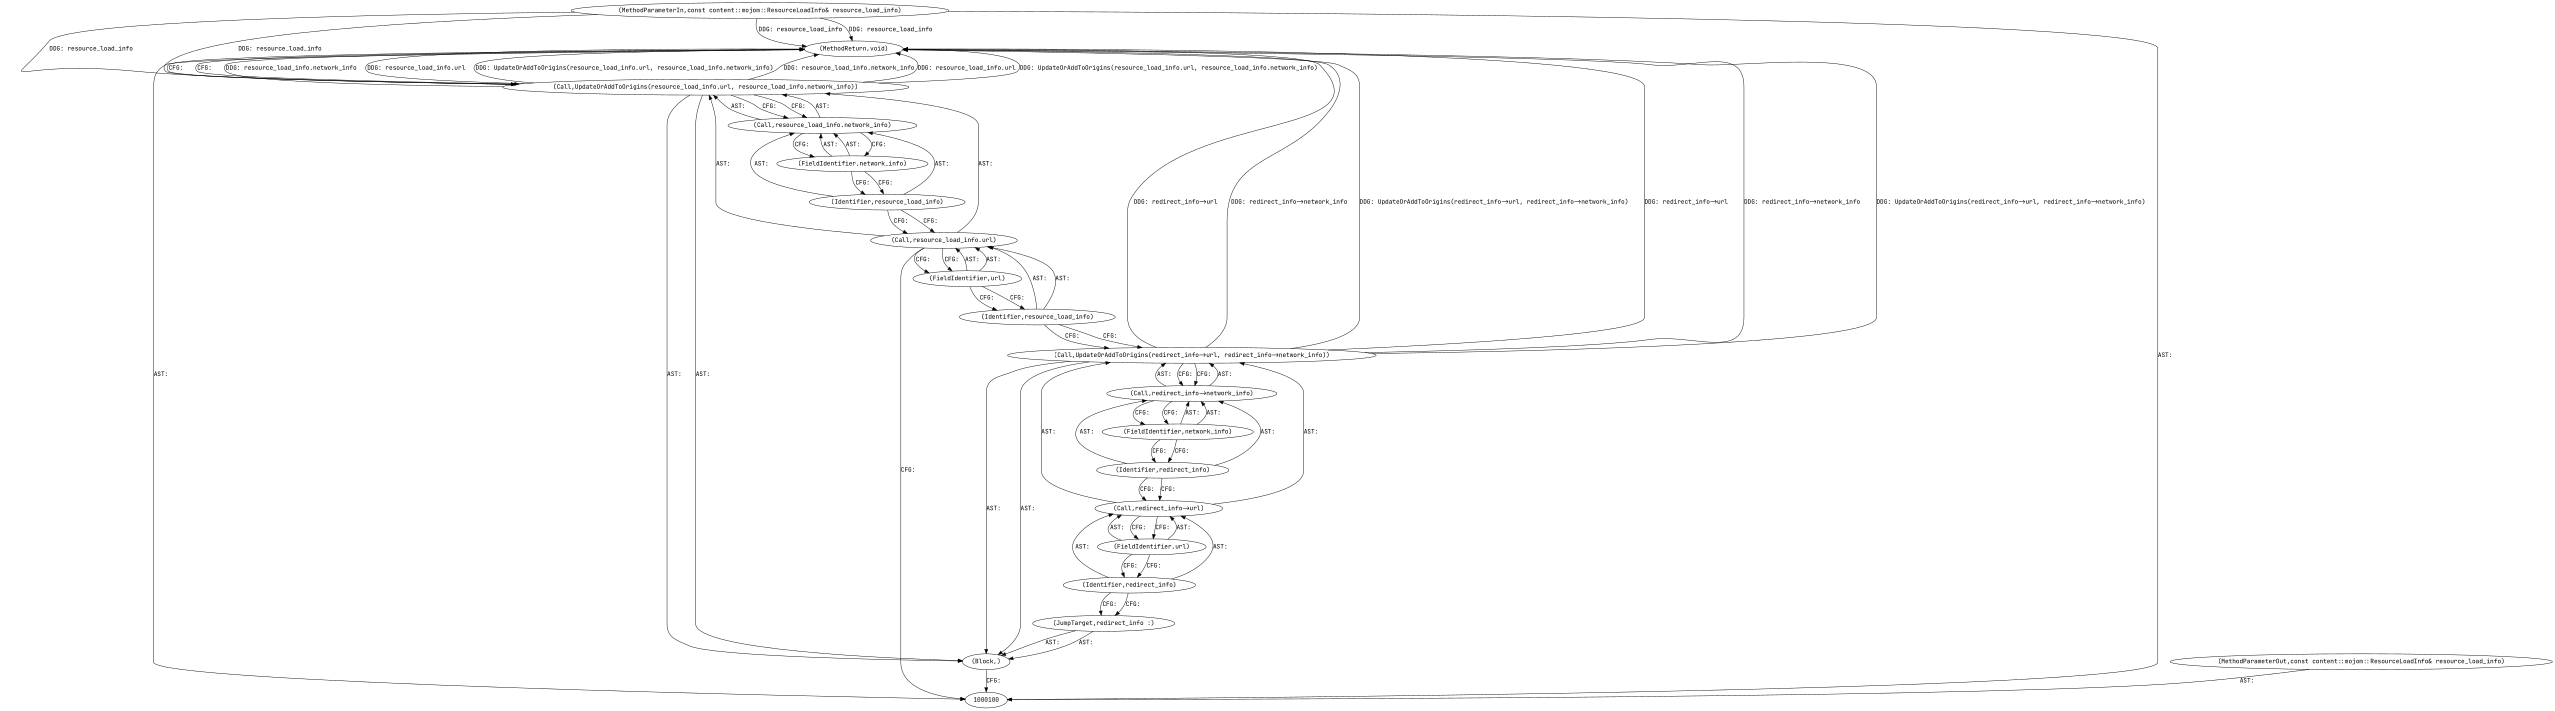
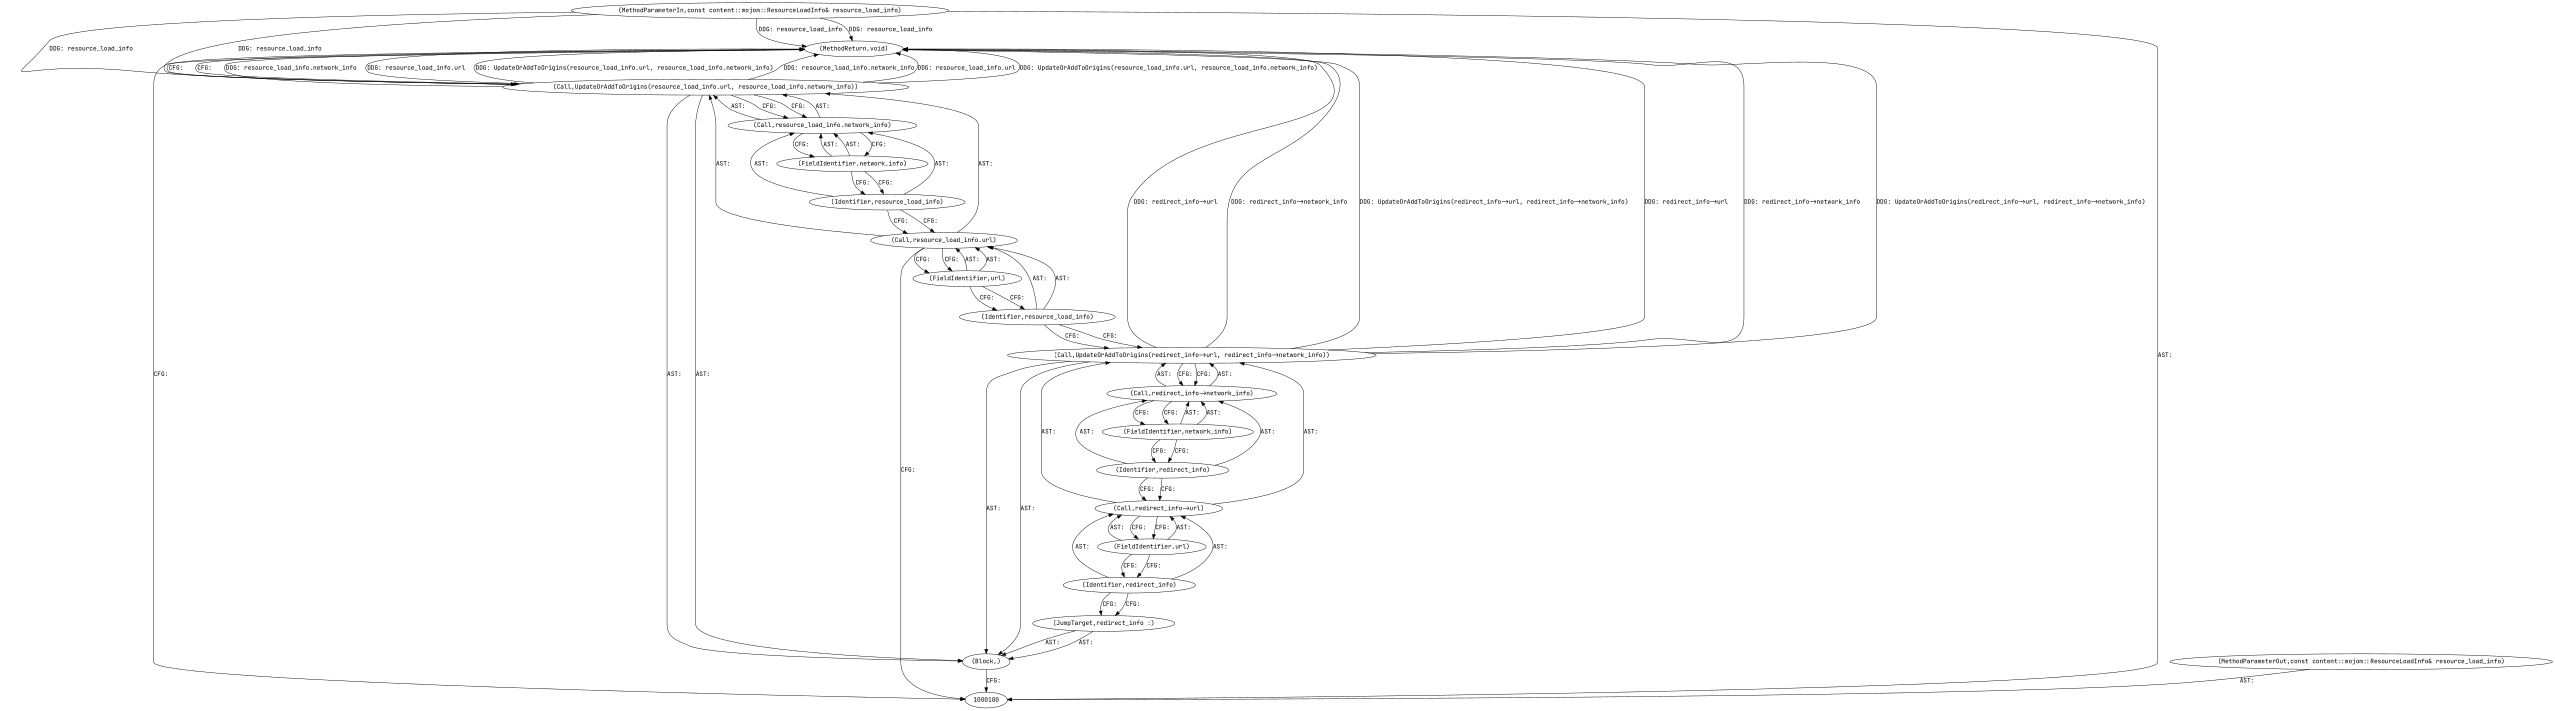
(163, 374) -> (163, 374)
